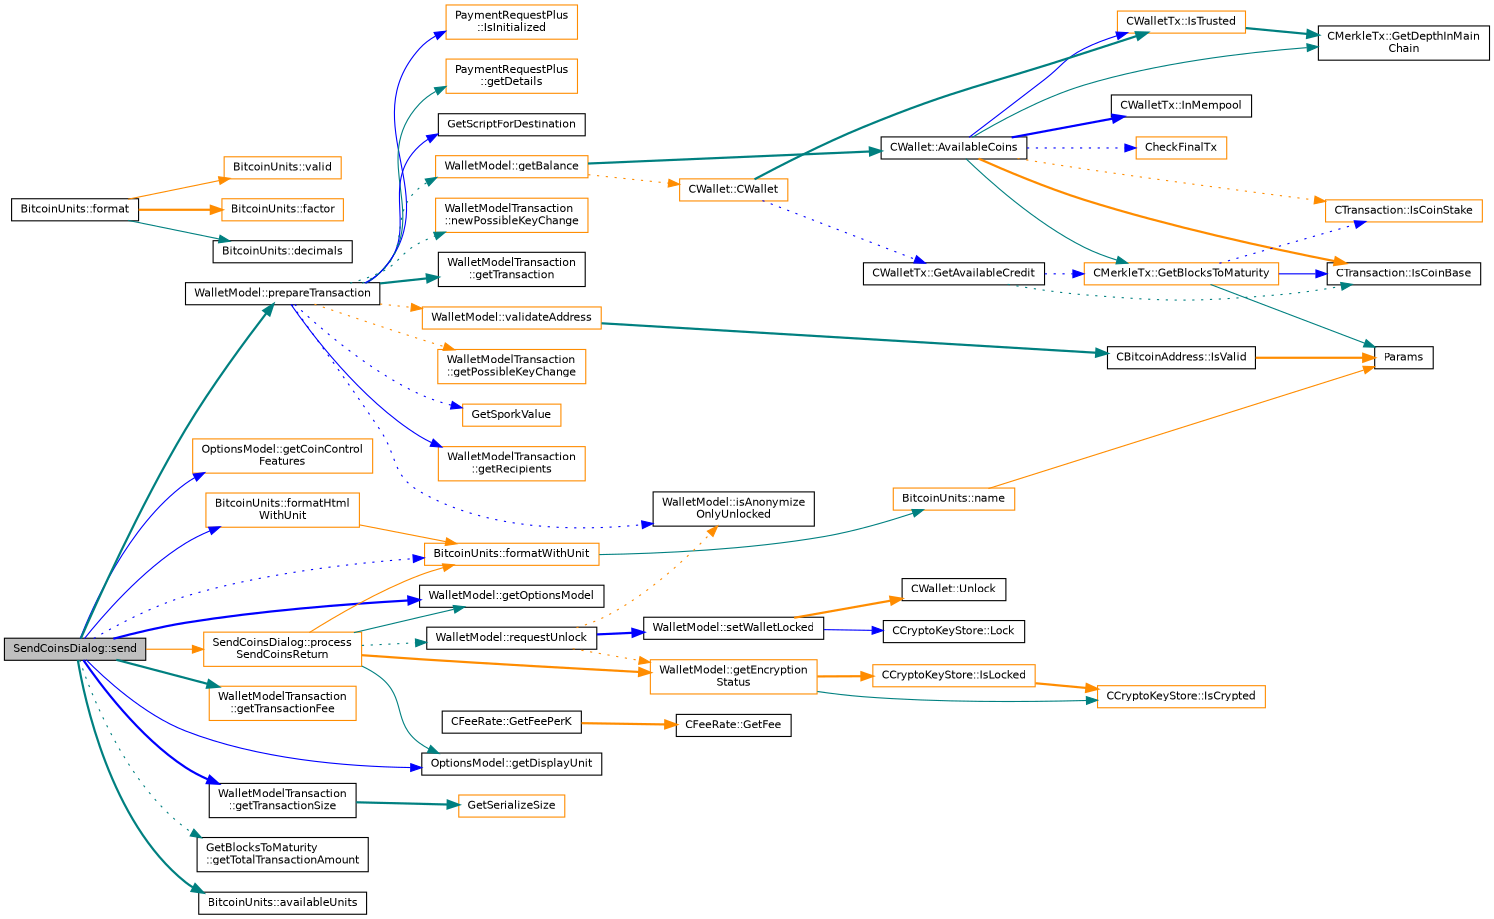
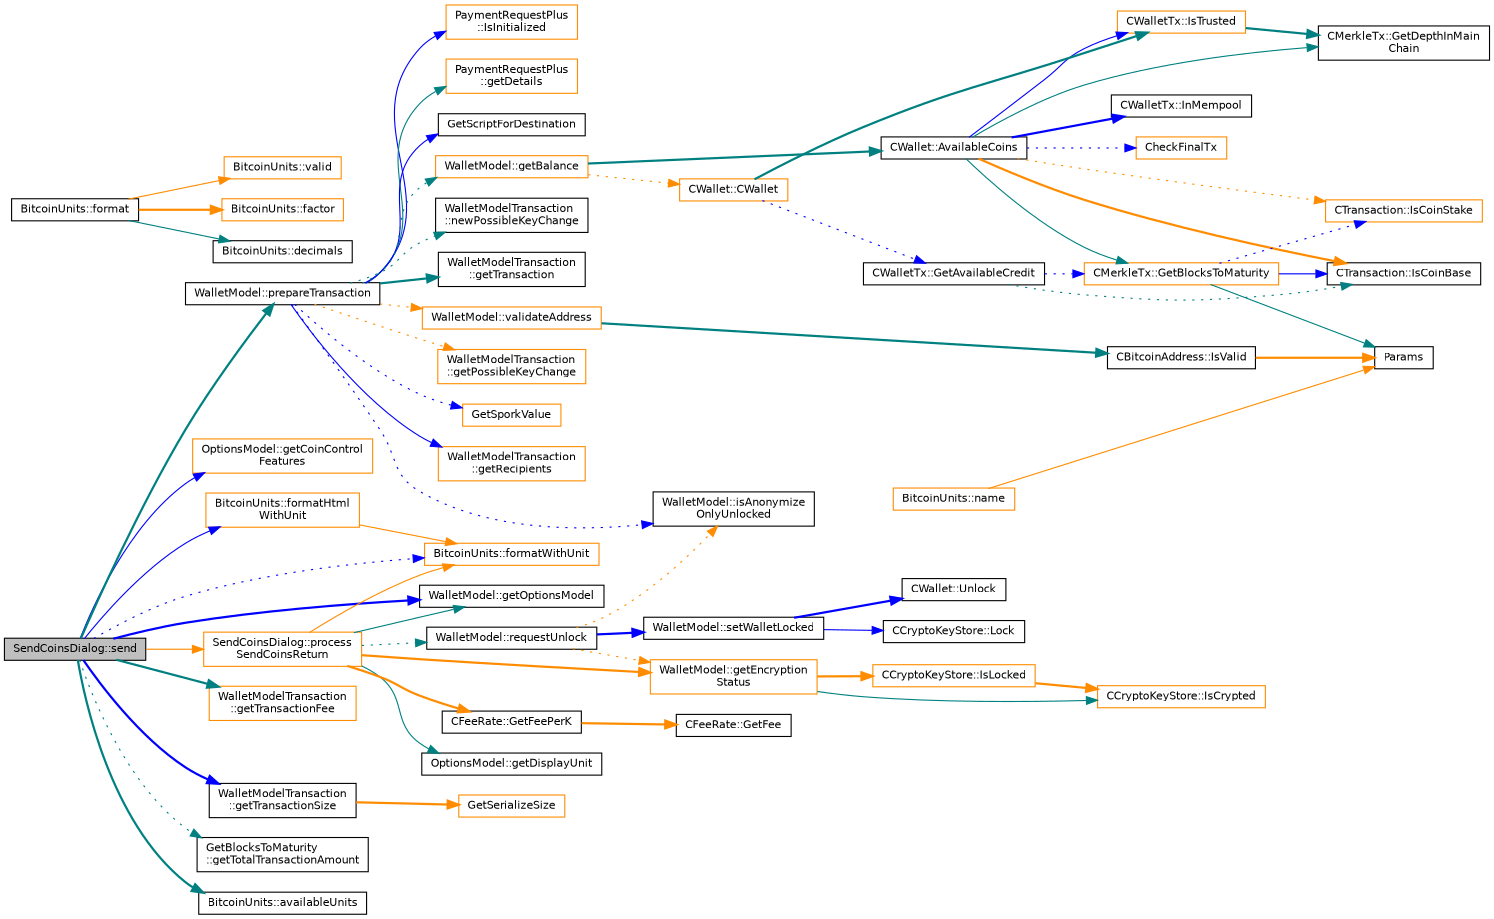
(512, 215) -> (512, 215)
(758, 546) -> none
(842, 609) -> (842, 609)
none -> (403, 688)
(236, 747) -> none
(402, 803) -> (402, 803)
